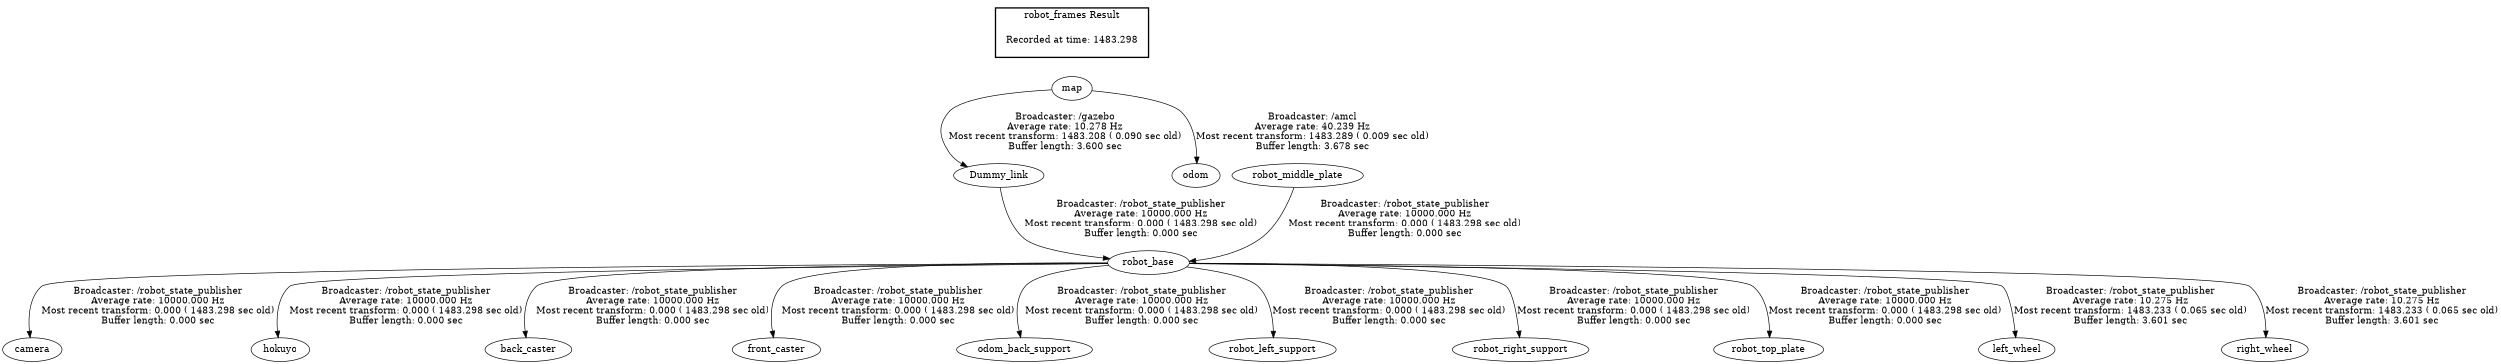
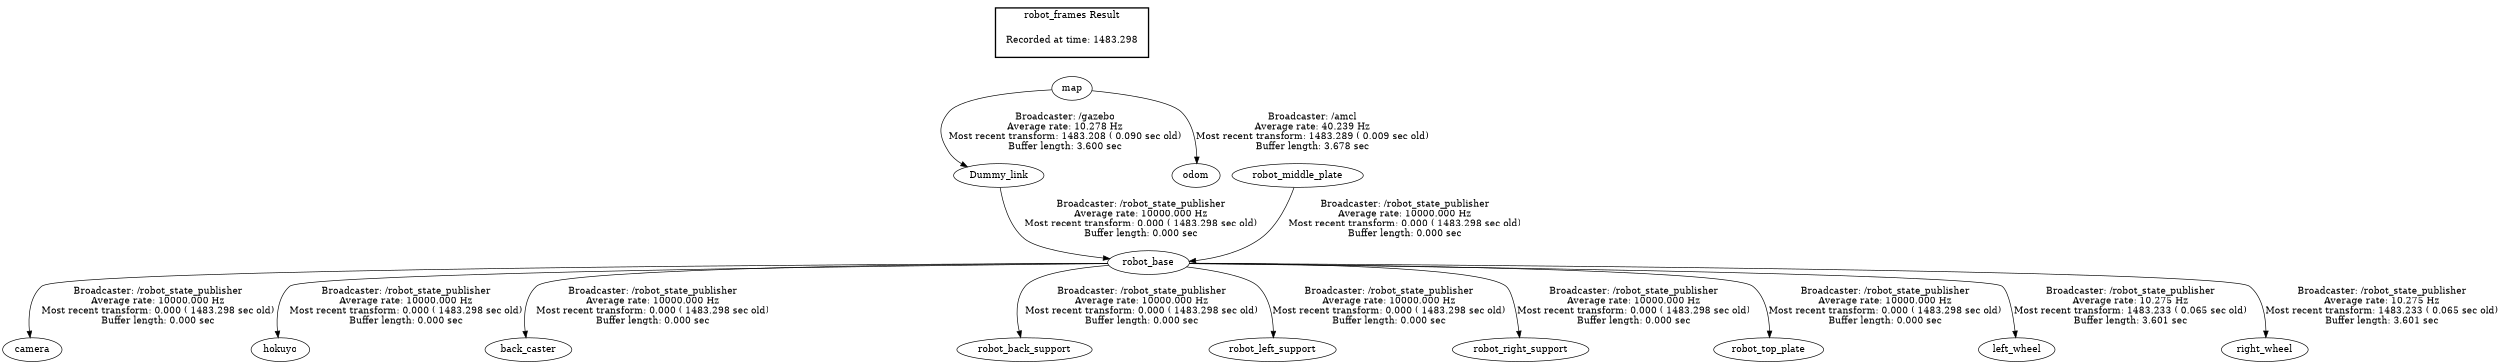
(776, 350) -> none
(1025, 350) -> (1025, 350)
